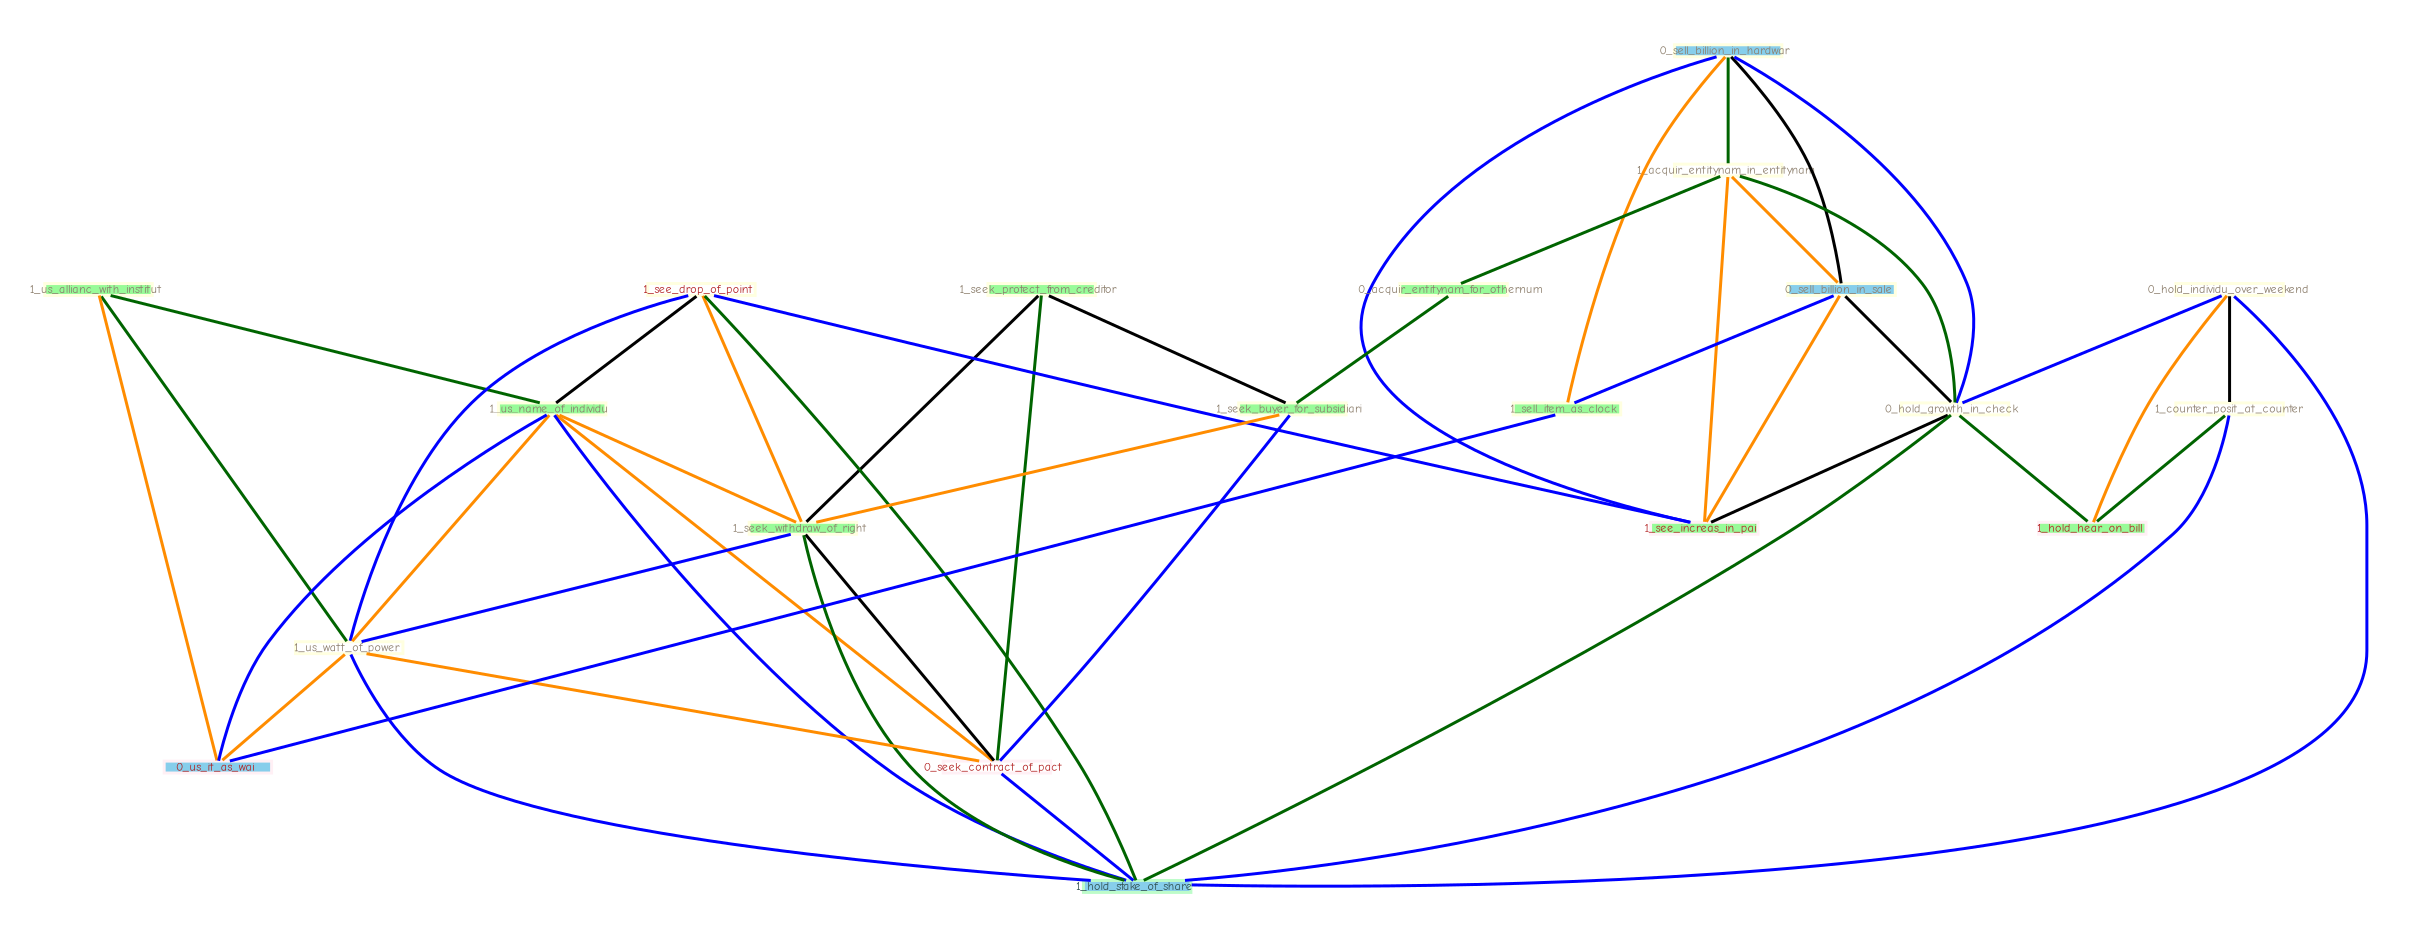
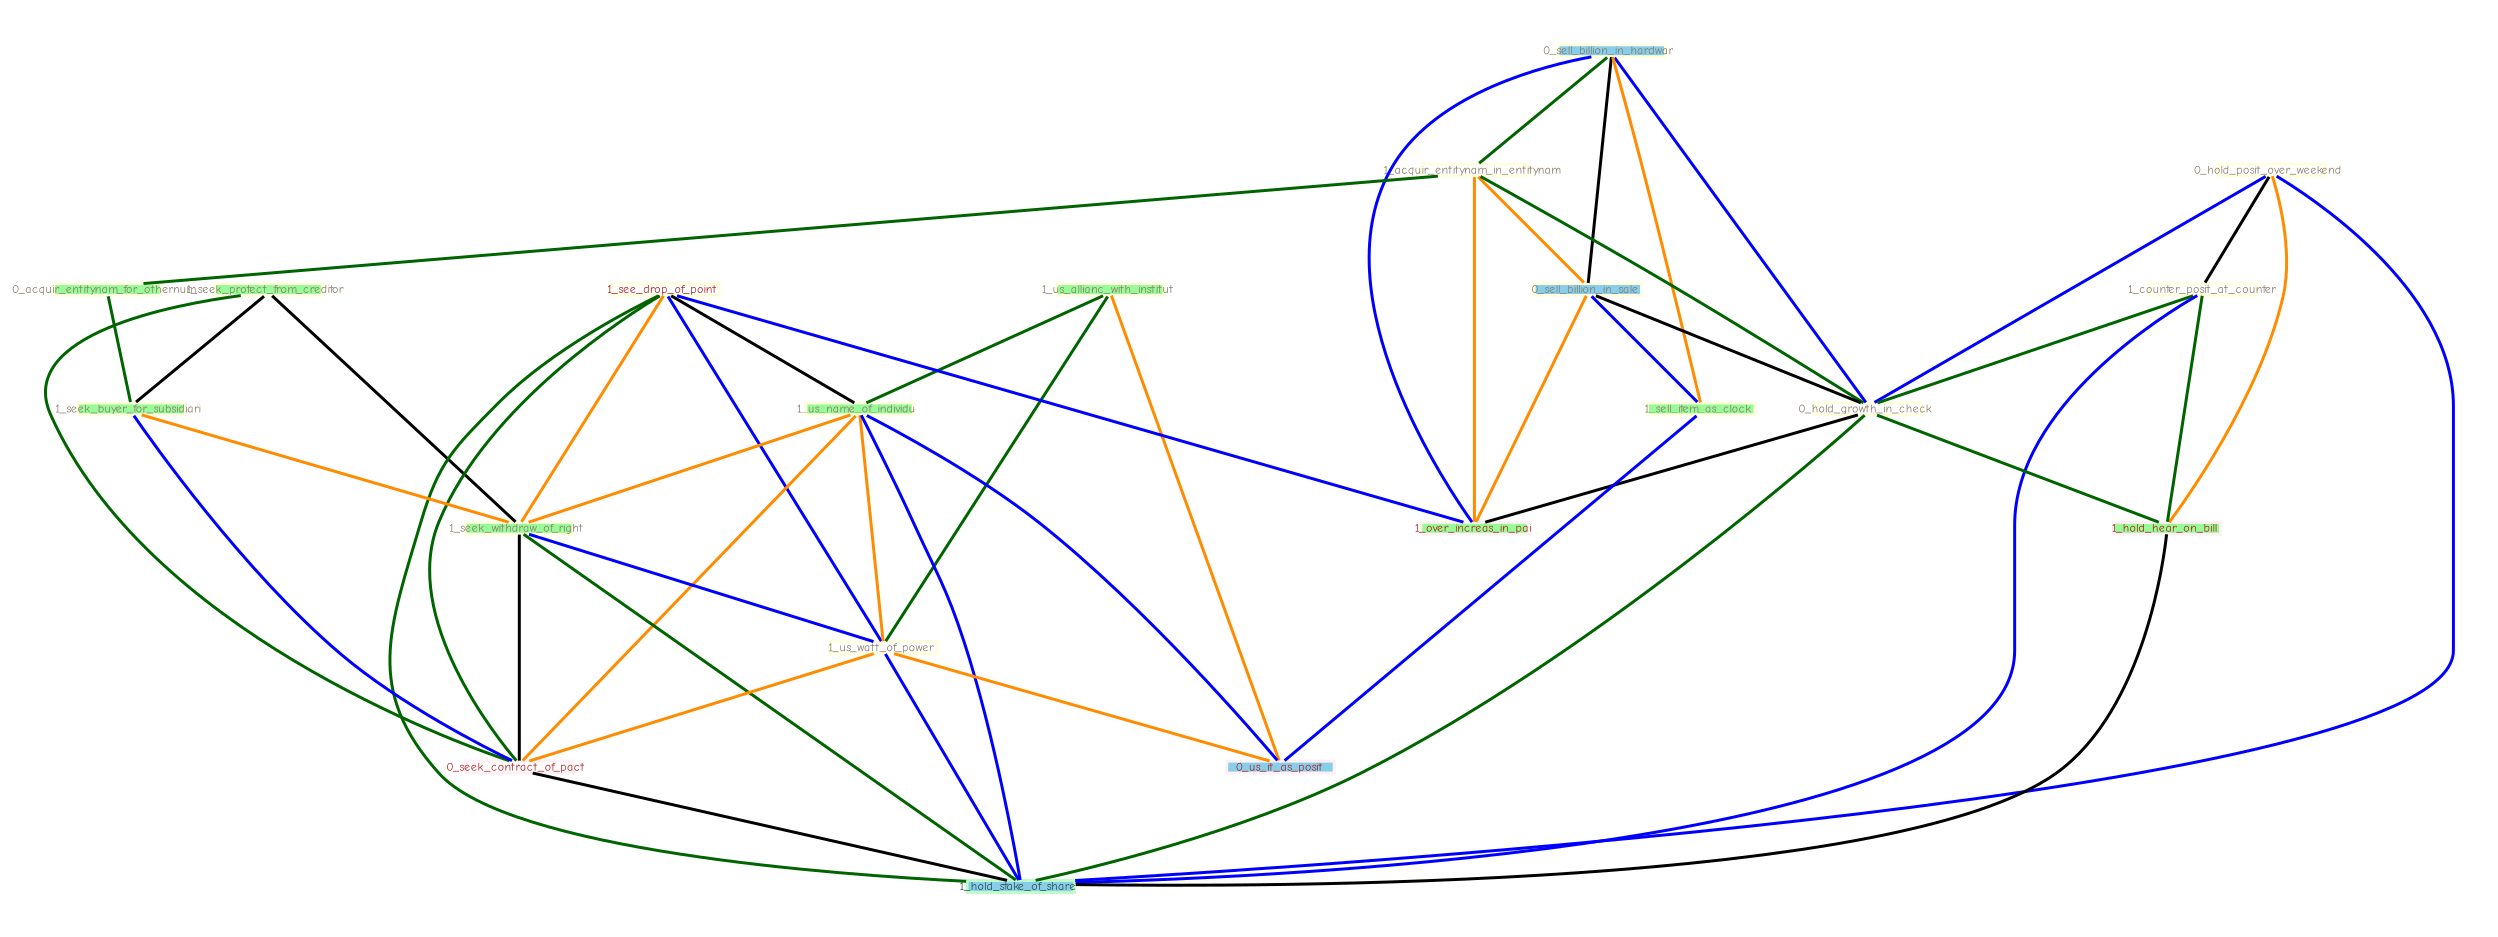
(2230, 290) -> (2271, 170)
none -> (2035, 349)
none -> (476, 459)
(1704, 528) -> (1474, 528)
(218, 767) -> (1280, 767)
(1068, 827) -> (770, 827)
none -> (1707, 861)
